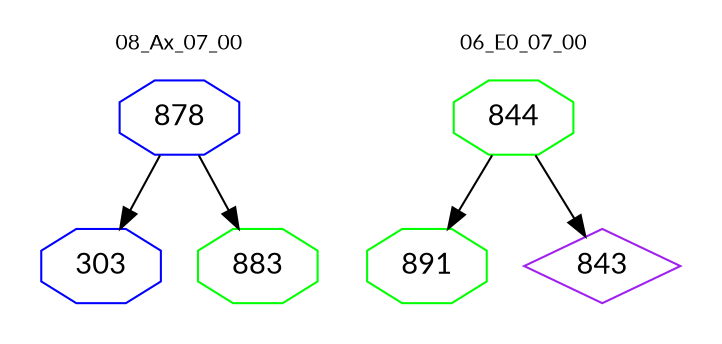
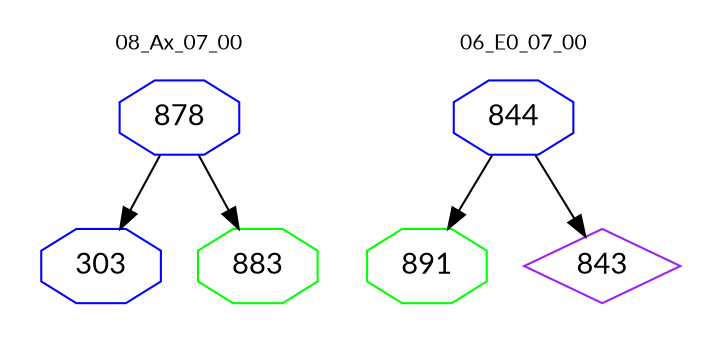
(514, 118) -> (514, 118)
